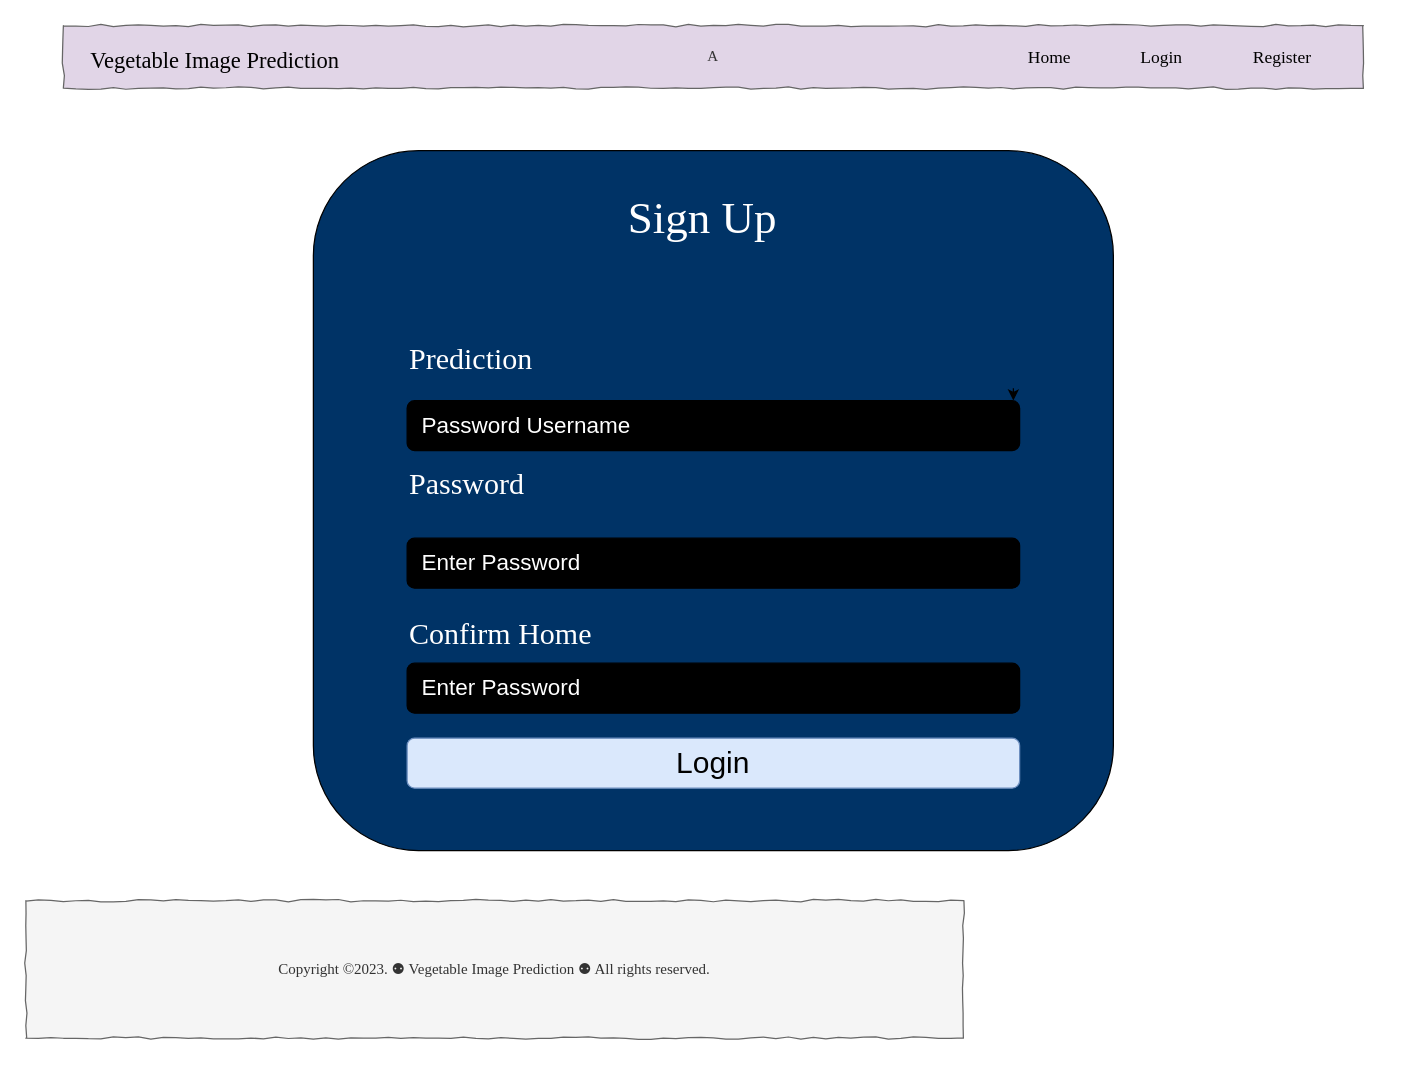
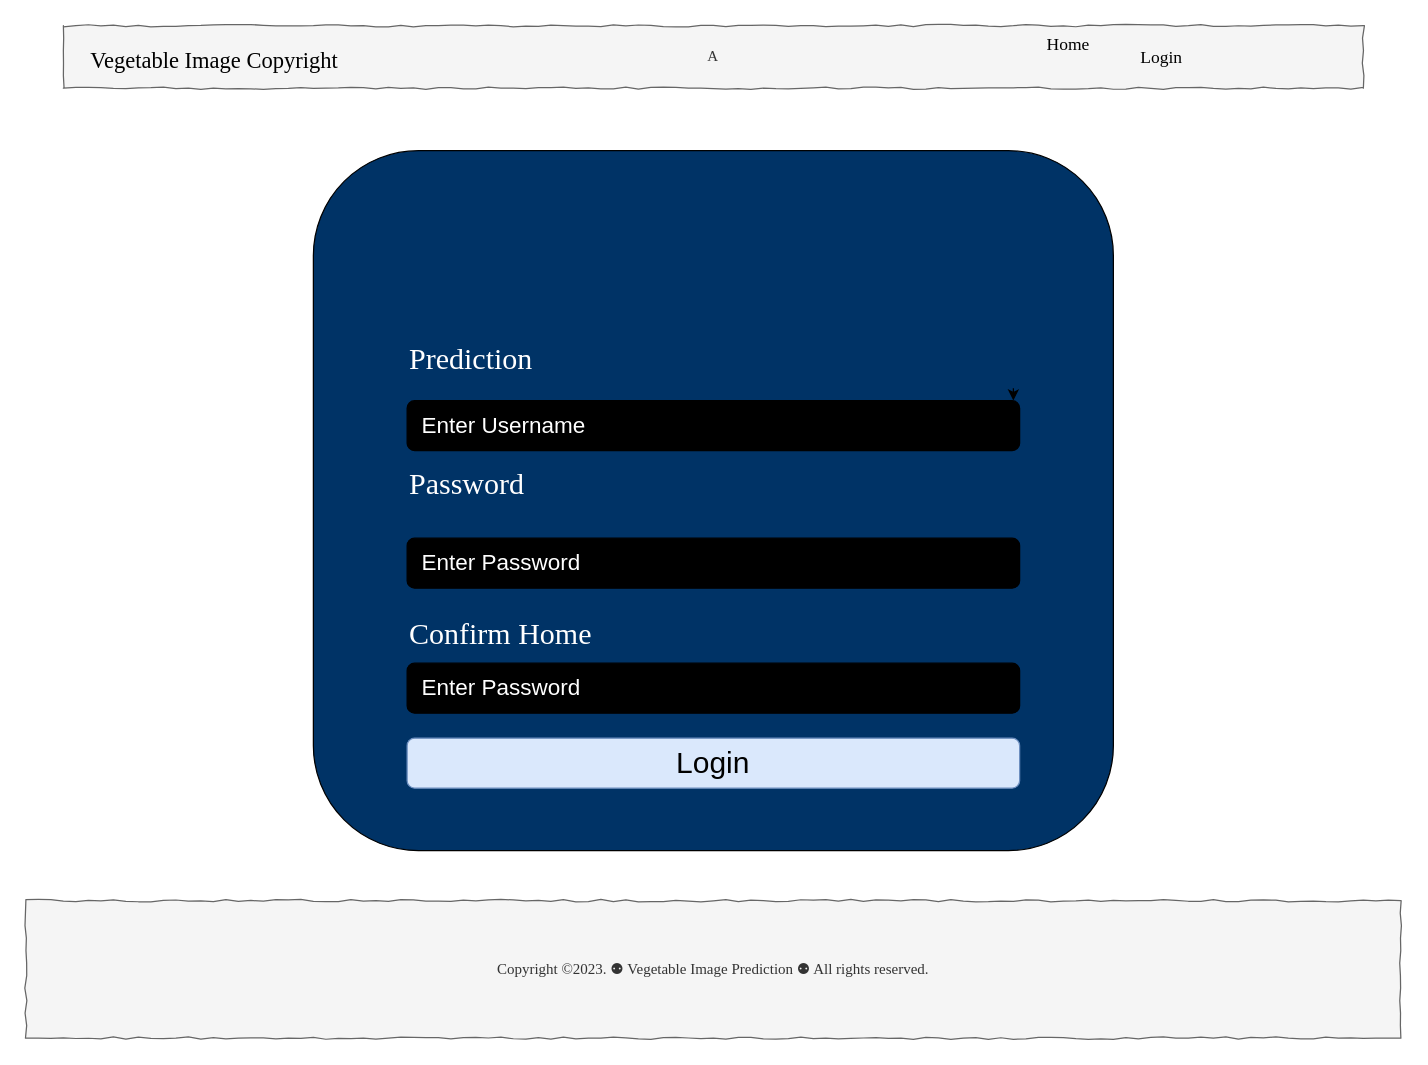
(713, 57) -> (713, 57)
(1063, 57) -> (1082, 44)
(1288, 57) -> none
(207, 59) -> (204, 59)
(744, 226) -> none
(479, 426) -> (466, 426)
(494, 969) -> (713, 969)
